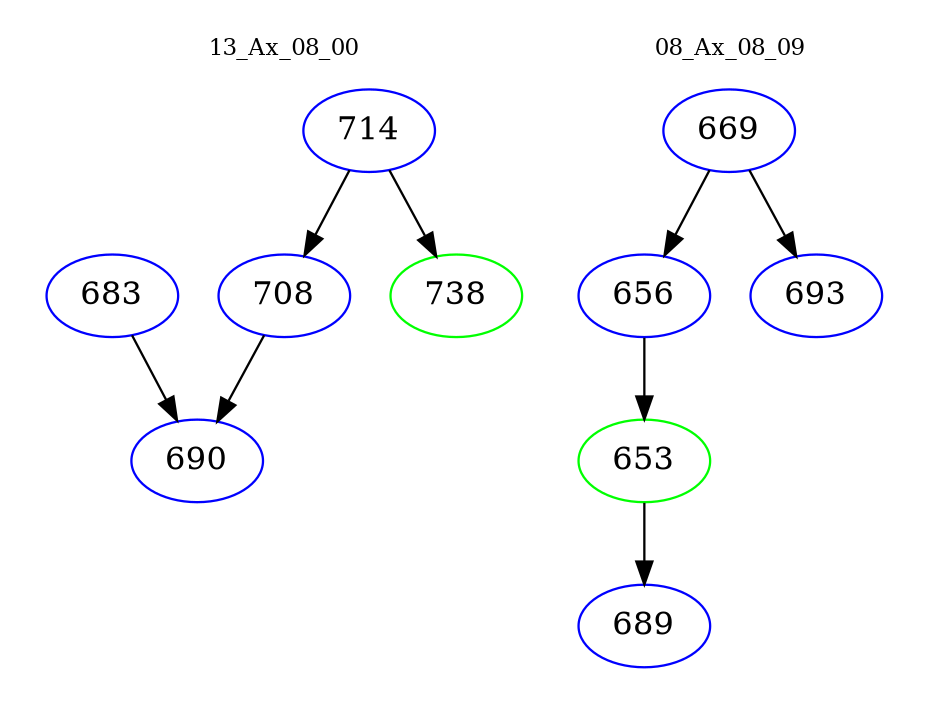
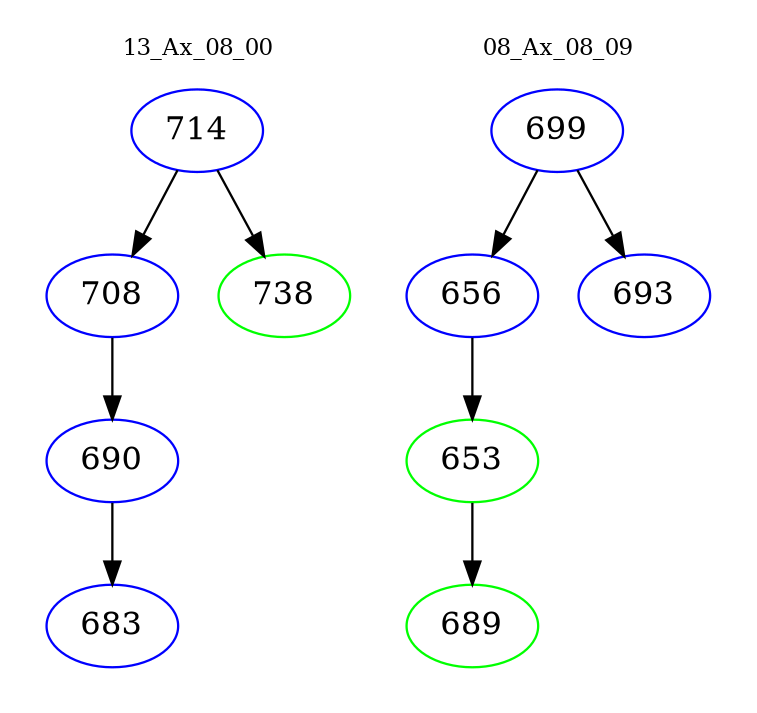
(729, 131) -> (557, 131)
(149, 368) -> (112, 532)
(644, 626) -> (472, 626)
